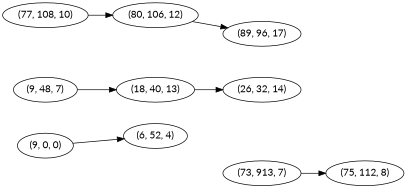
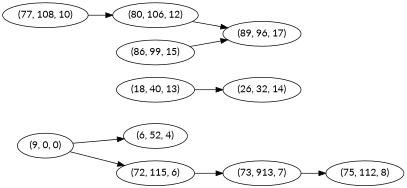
none -> (155, 52)
(45, 90) -> none
none -> (155, 173)
